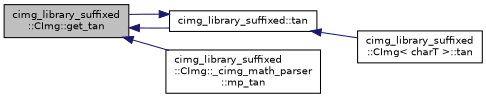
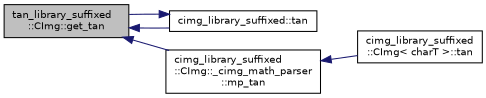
(66, 21) -> (66, 21)
(339, 35) -> (344, 57)
